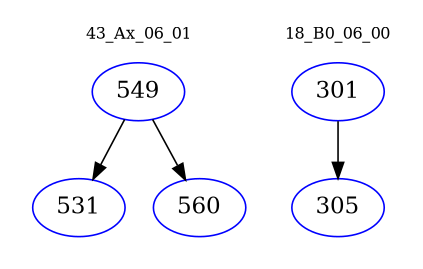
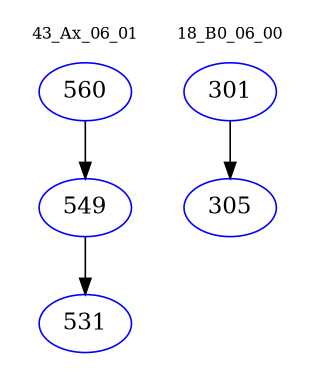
(165, 142) -> (85, 142)
